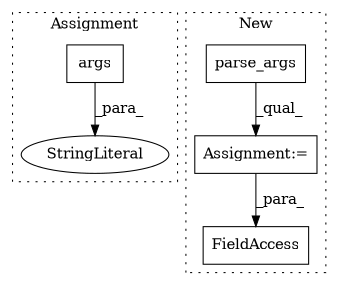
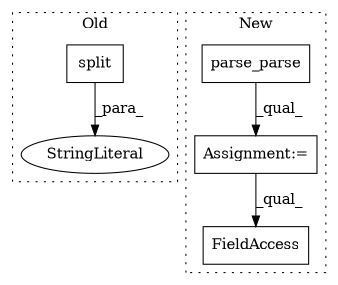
(95, 25) -> (95, 25)
(95, 64) -> (95, 64)
(256, 64) -> (256, 64)
(280, 200) -> (279, 200)
